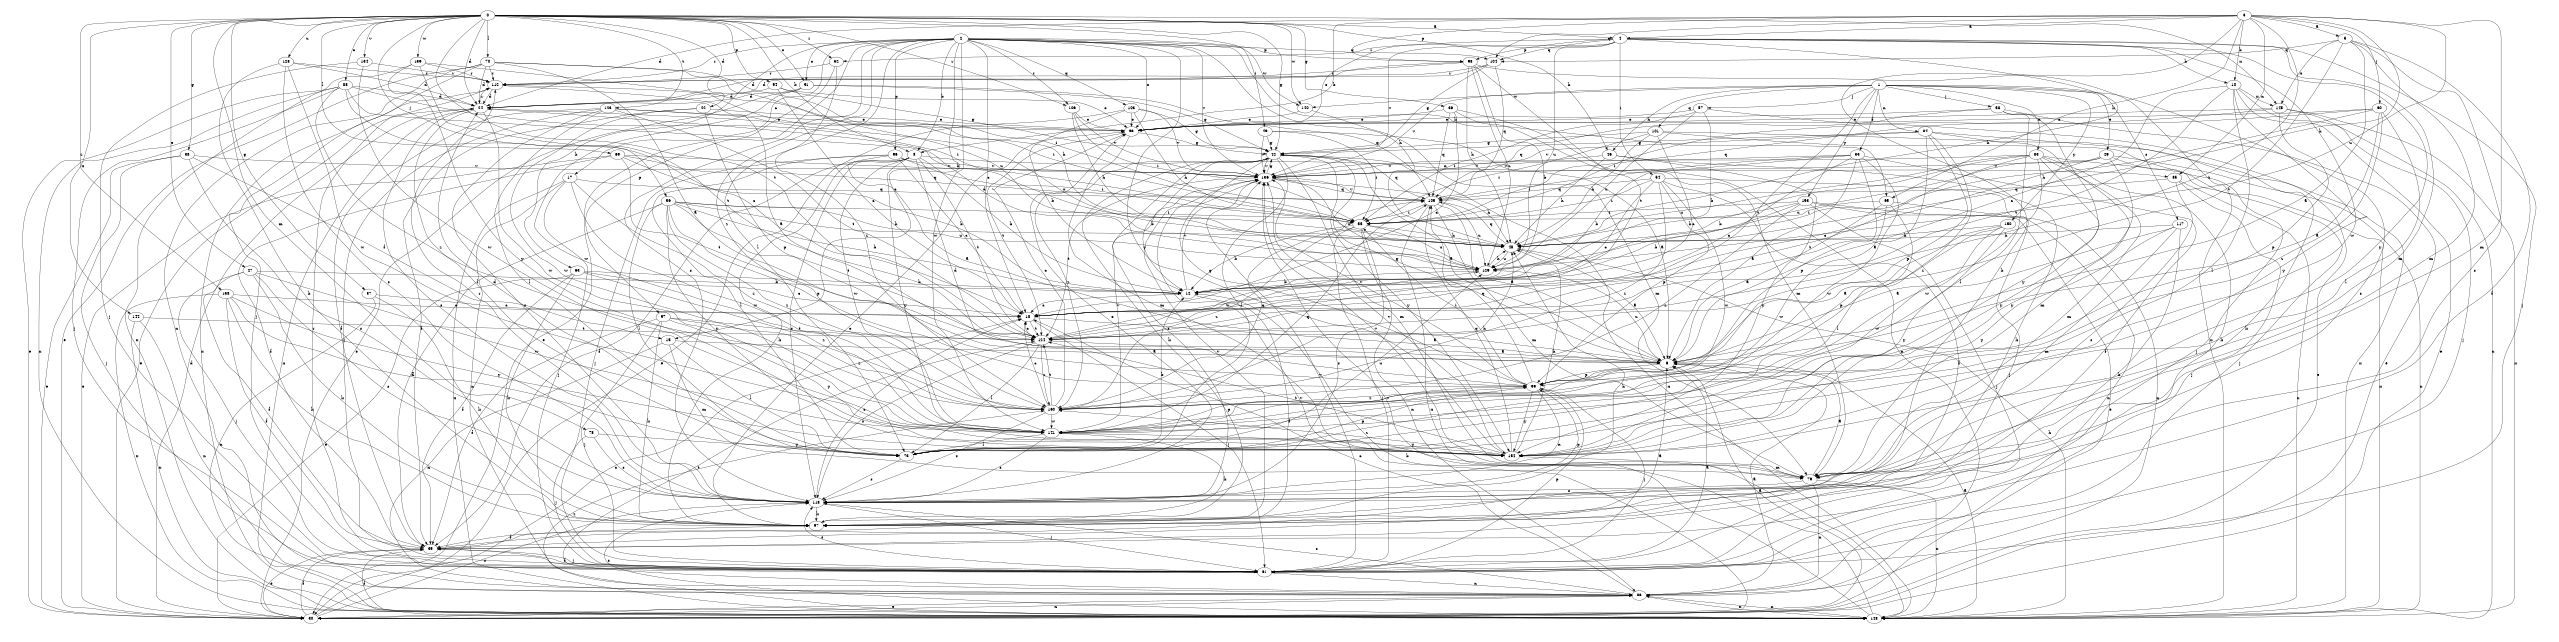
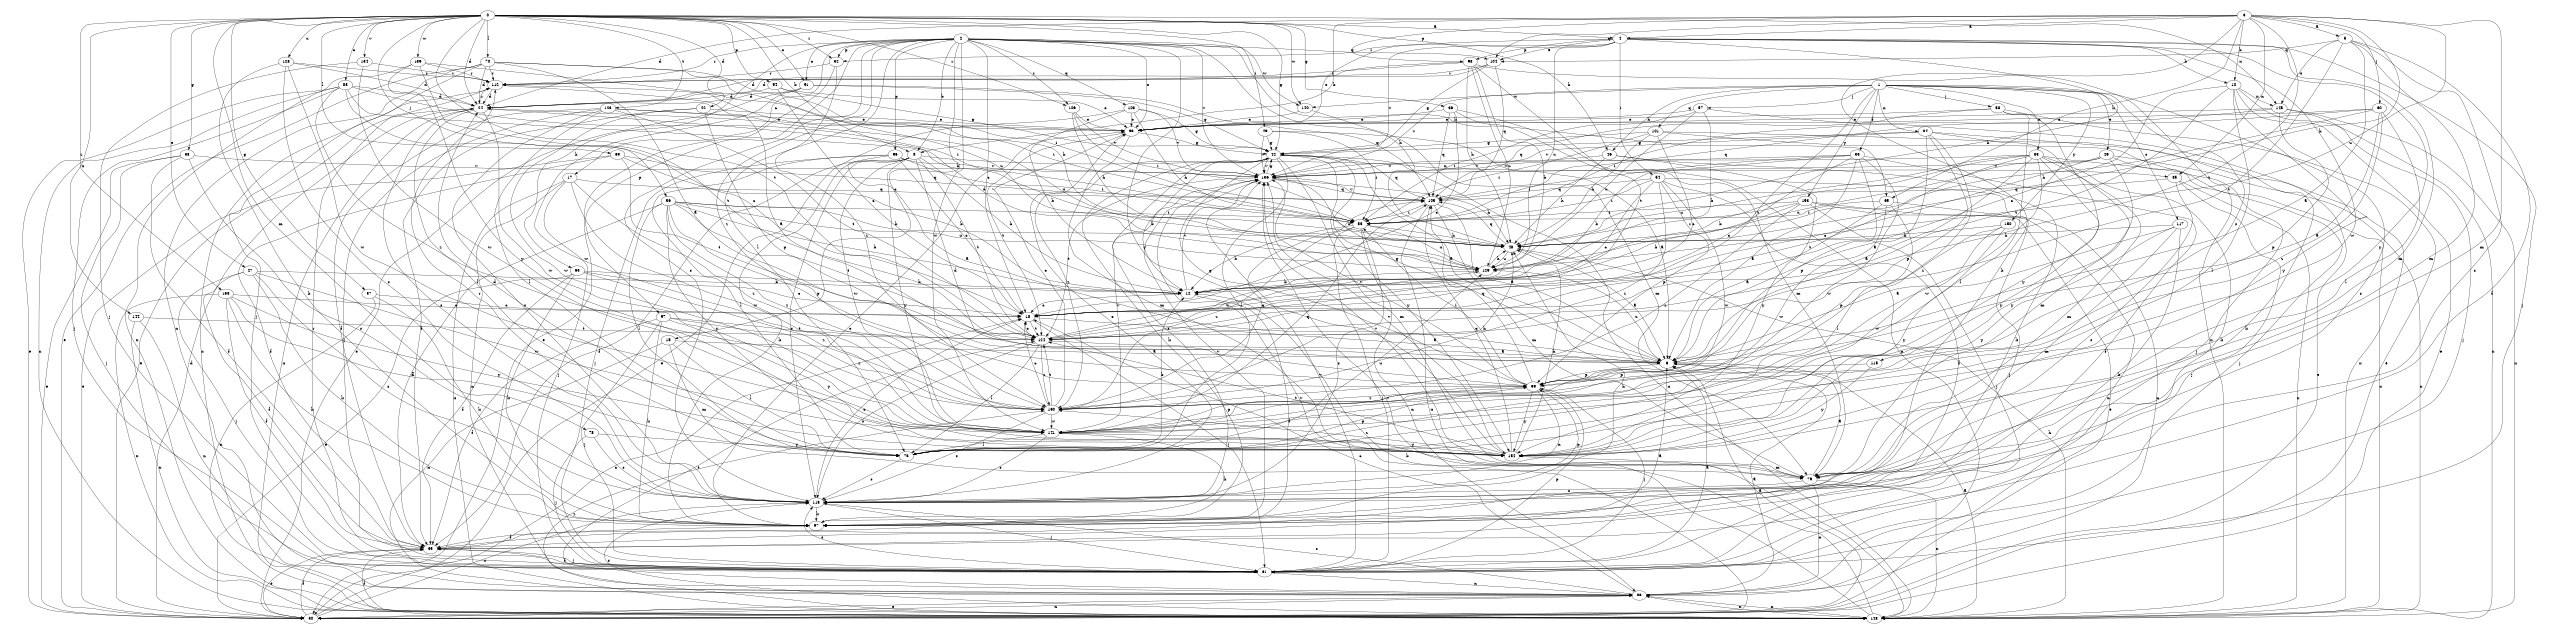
(1549, 50) -> (1549, 50)
(1263, 52) -> (895, 42)
(877, 166) -> none
(1690, 224) -> (1690, 224)
(1472, 225) -> none
(418, 271) -> (241, 369)
(1837, 295) -> (1863, 258)
none -> (1874, 363)
